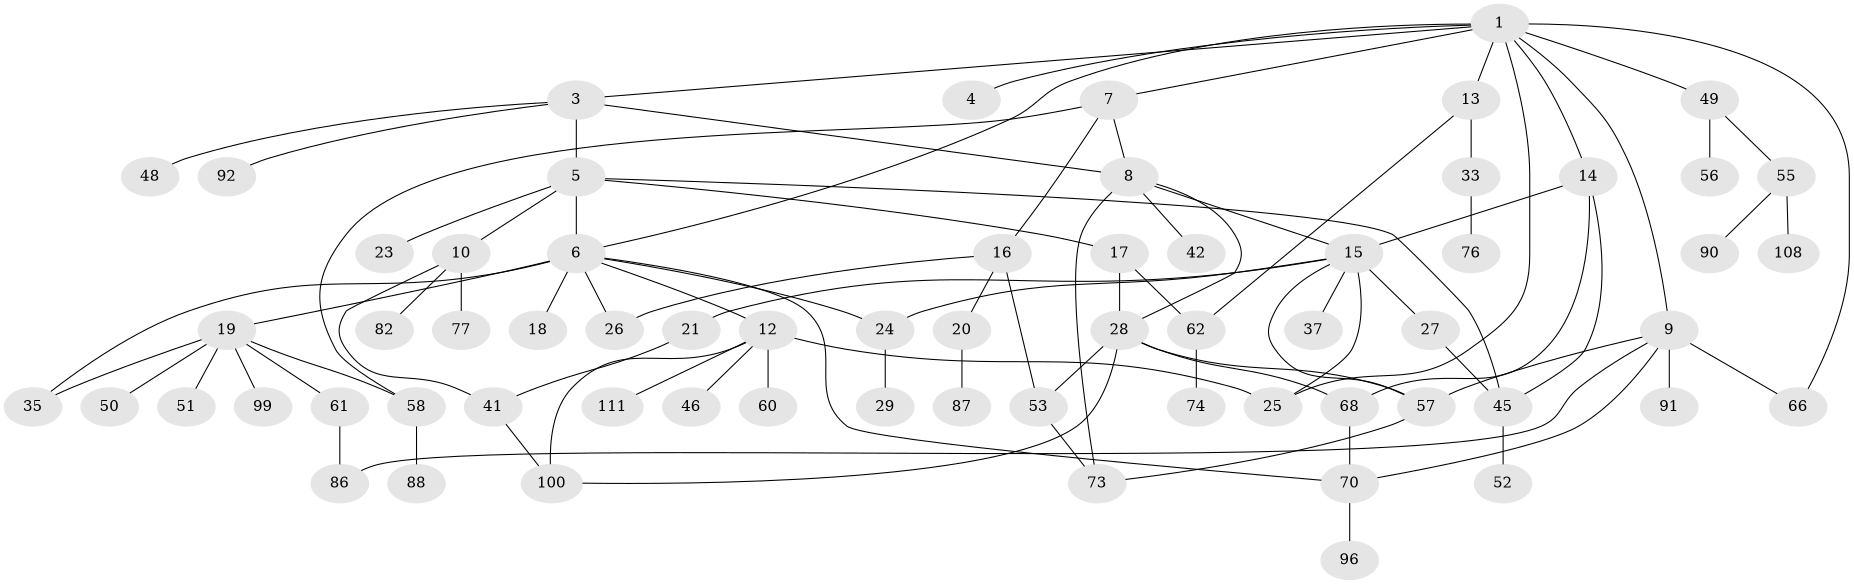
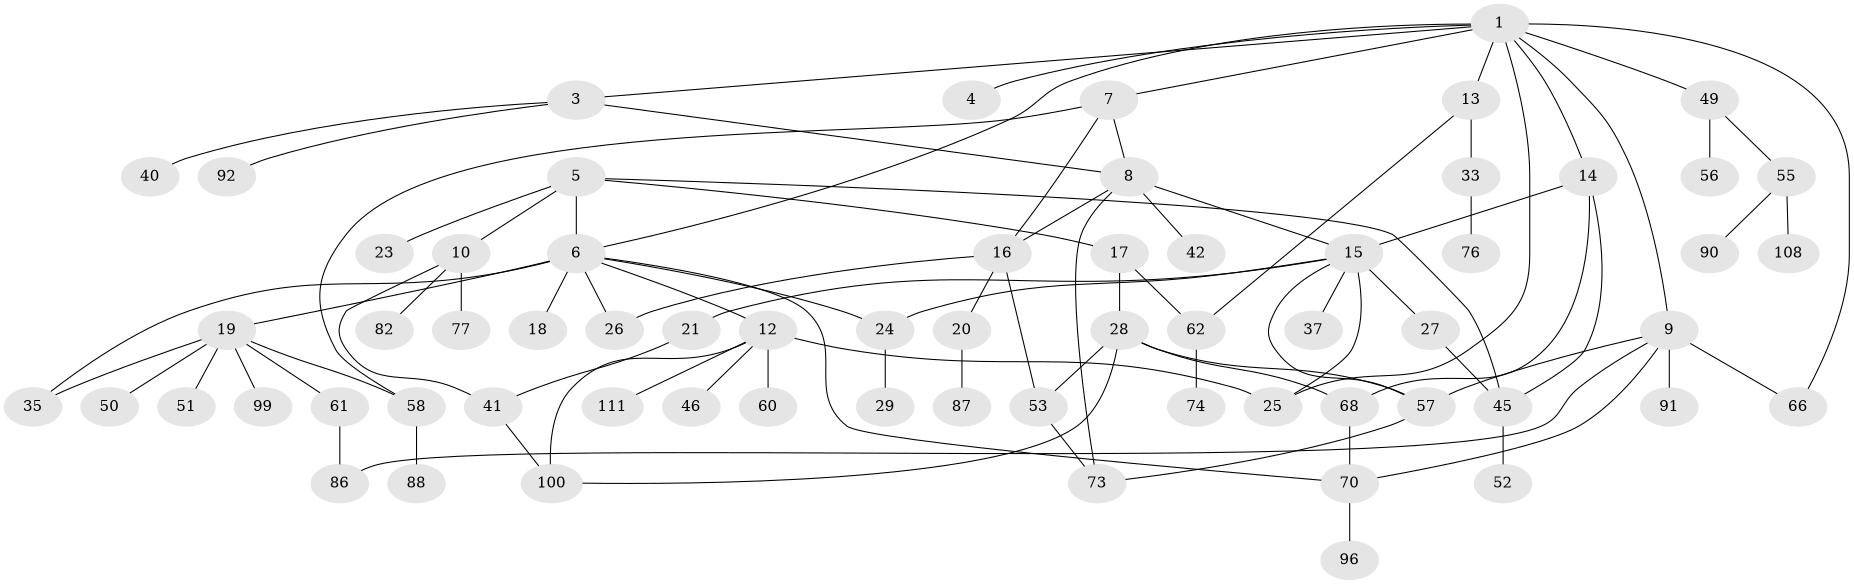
(576, 139) -> none
(150, 177) -> (150, 177)
(1241, 258) -> (1066, 215)
